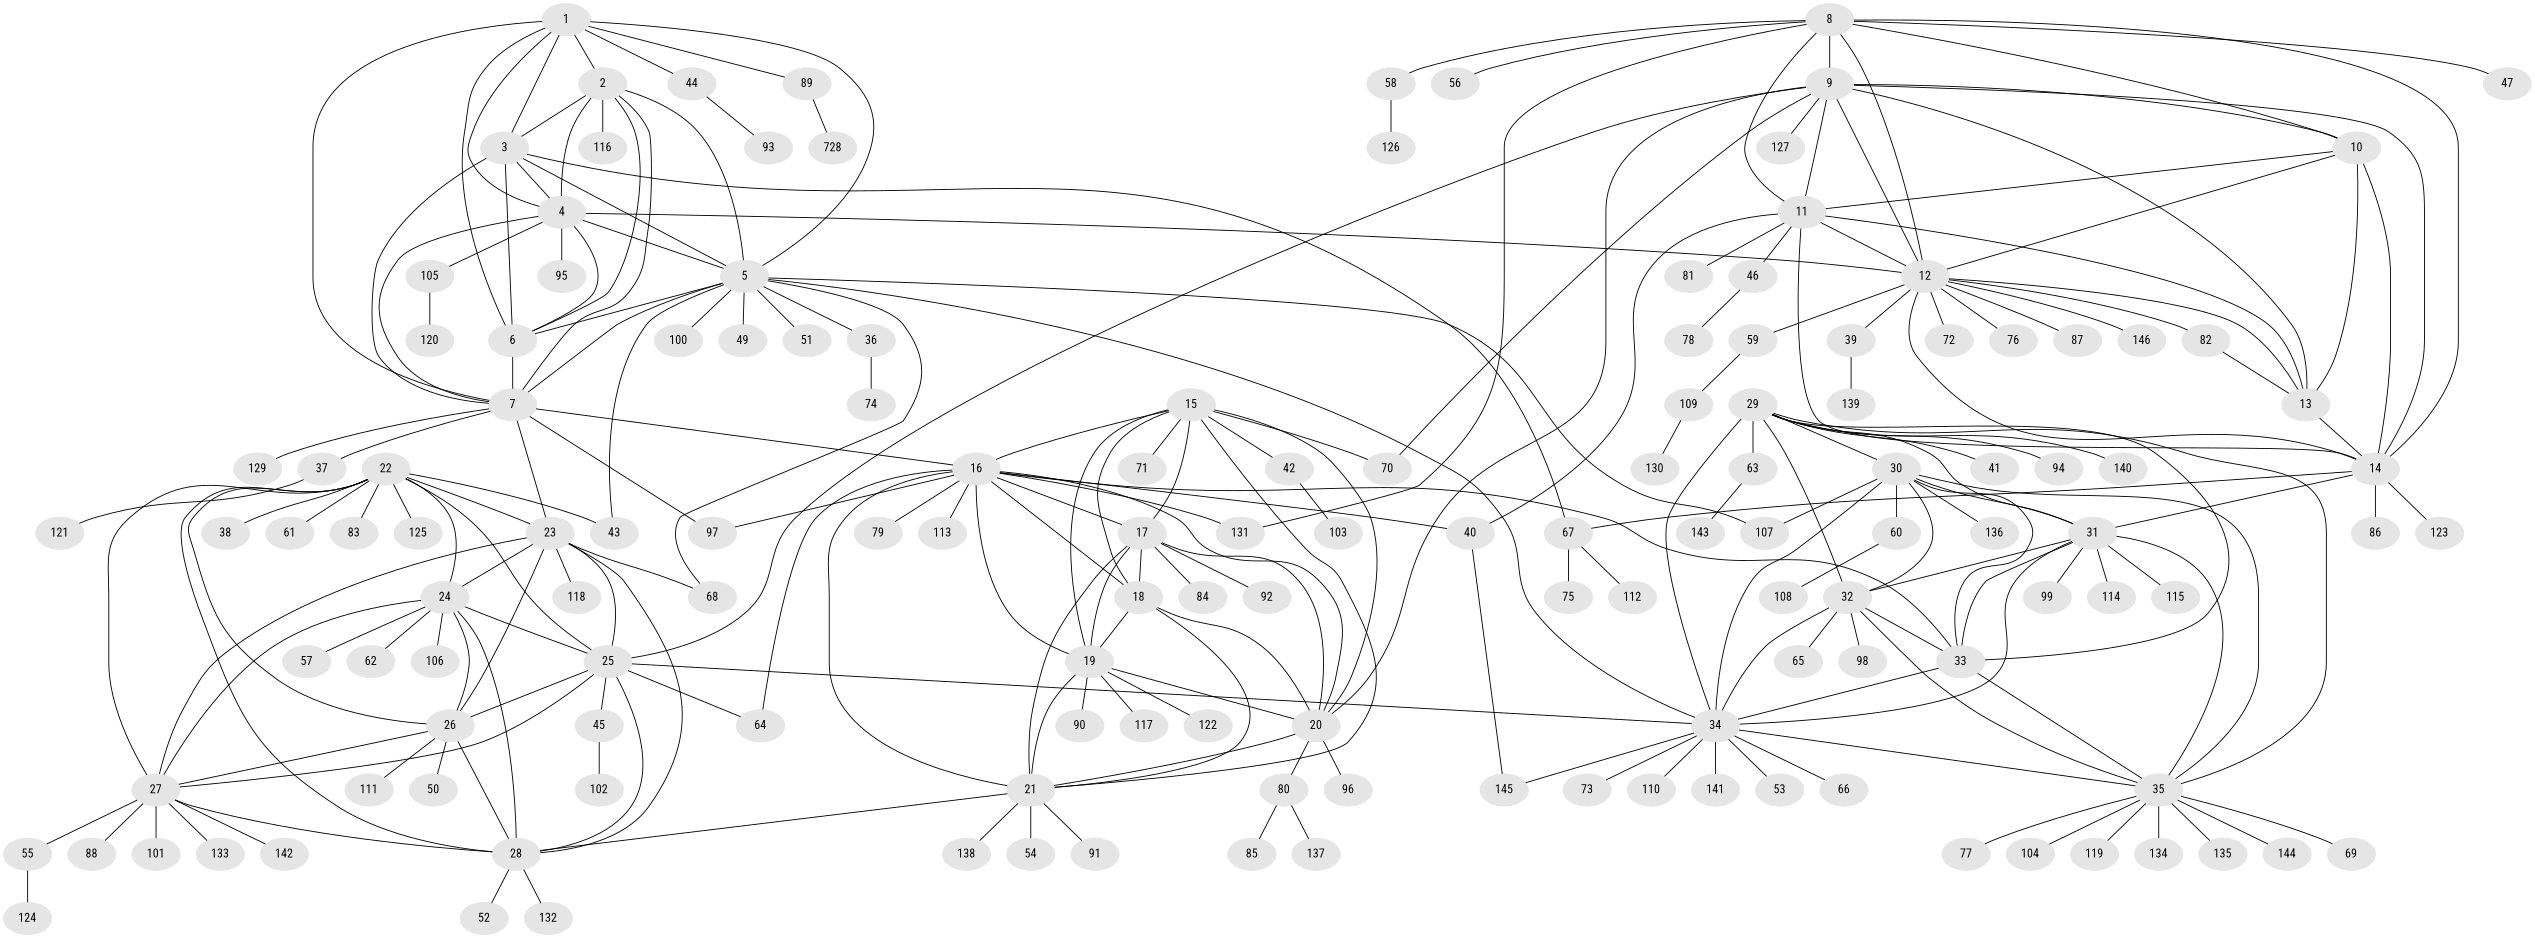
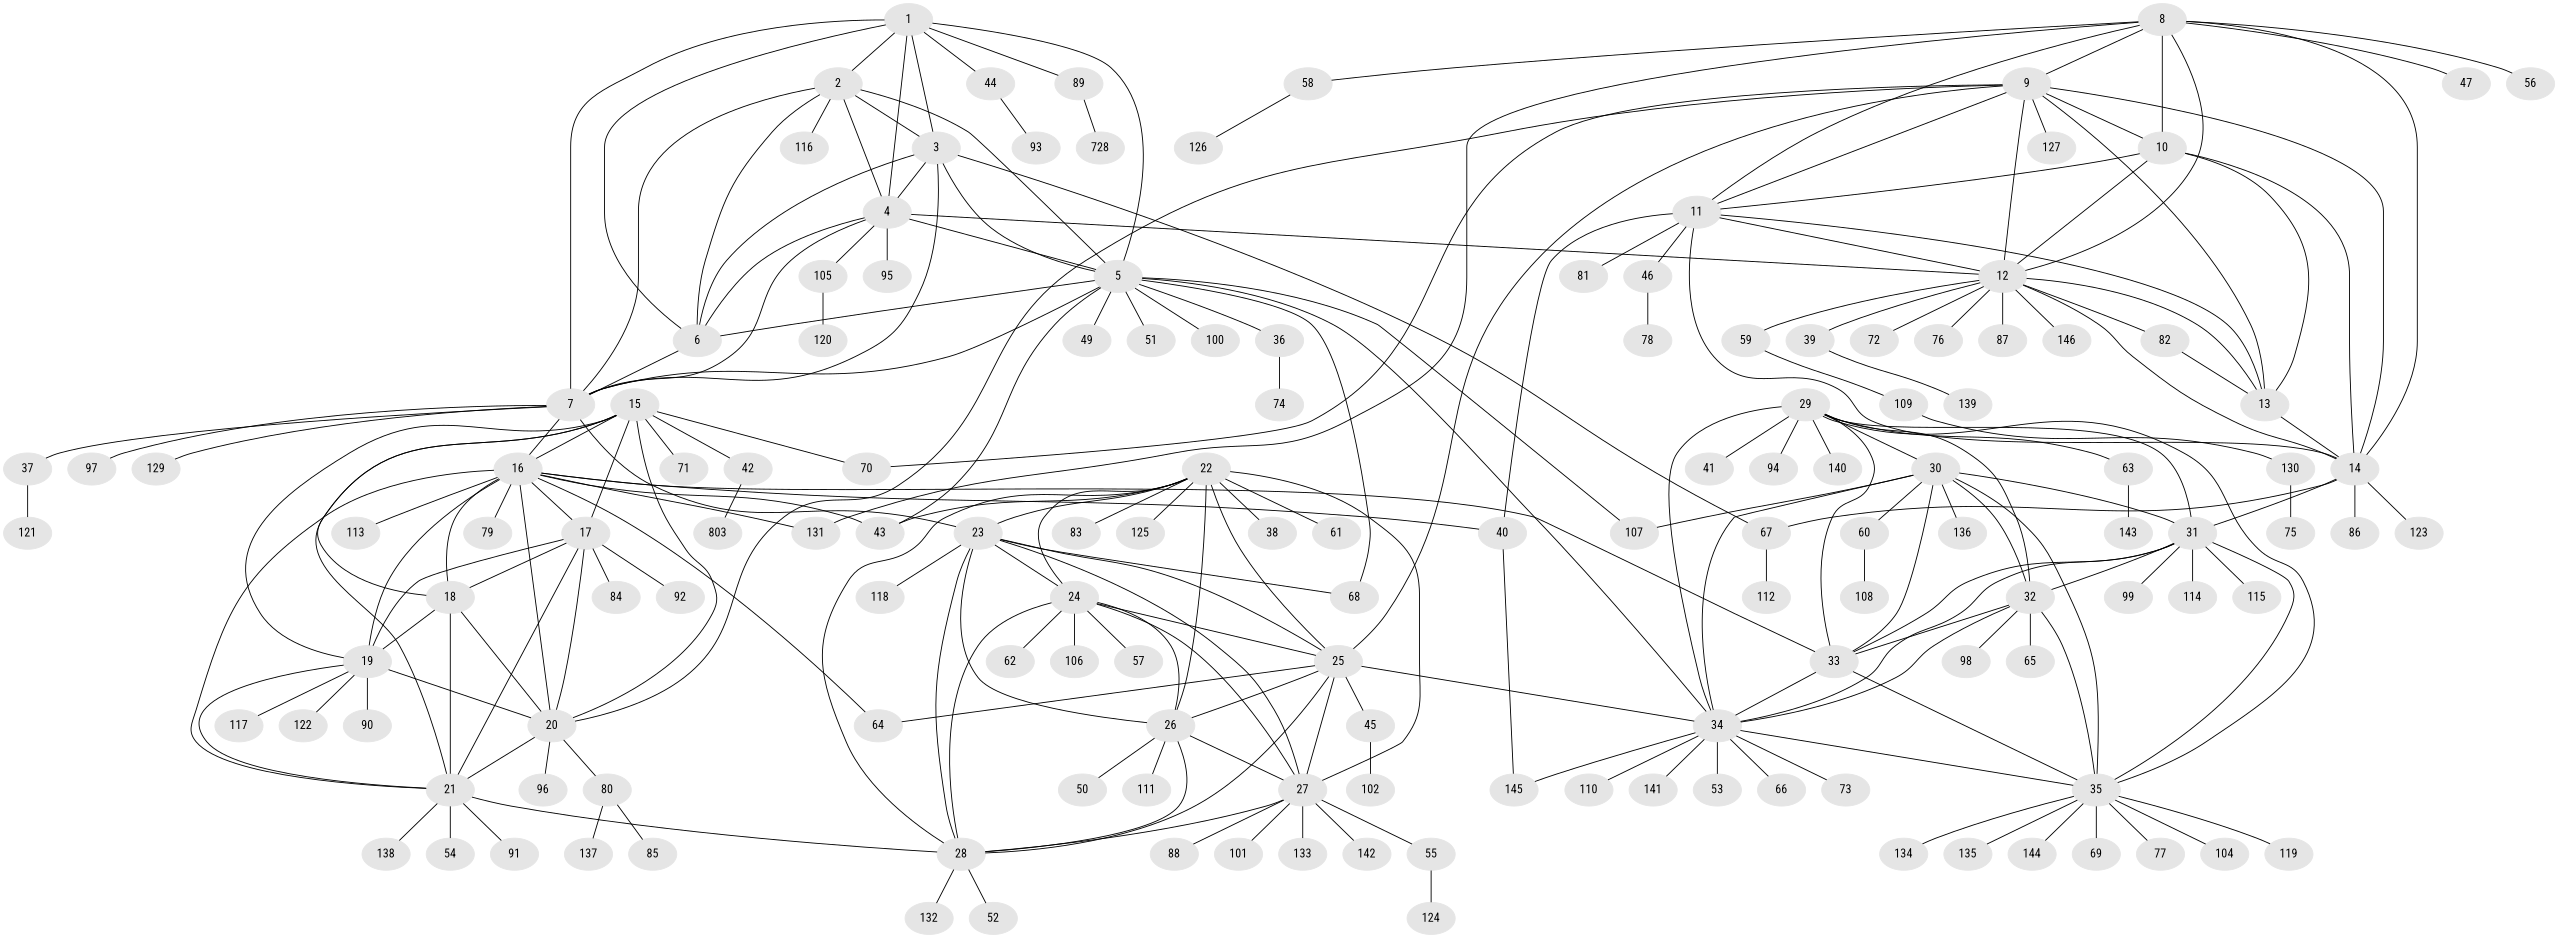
(850, 500) -> (702, 496)
(1338, 533) -> (718, 533)
(1568, 565) -> (2291, 504)
